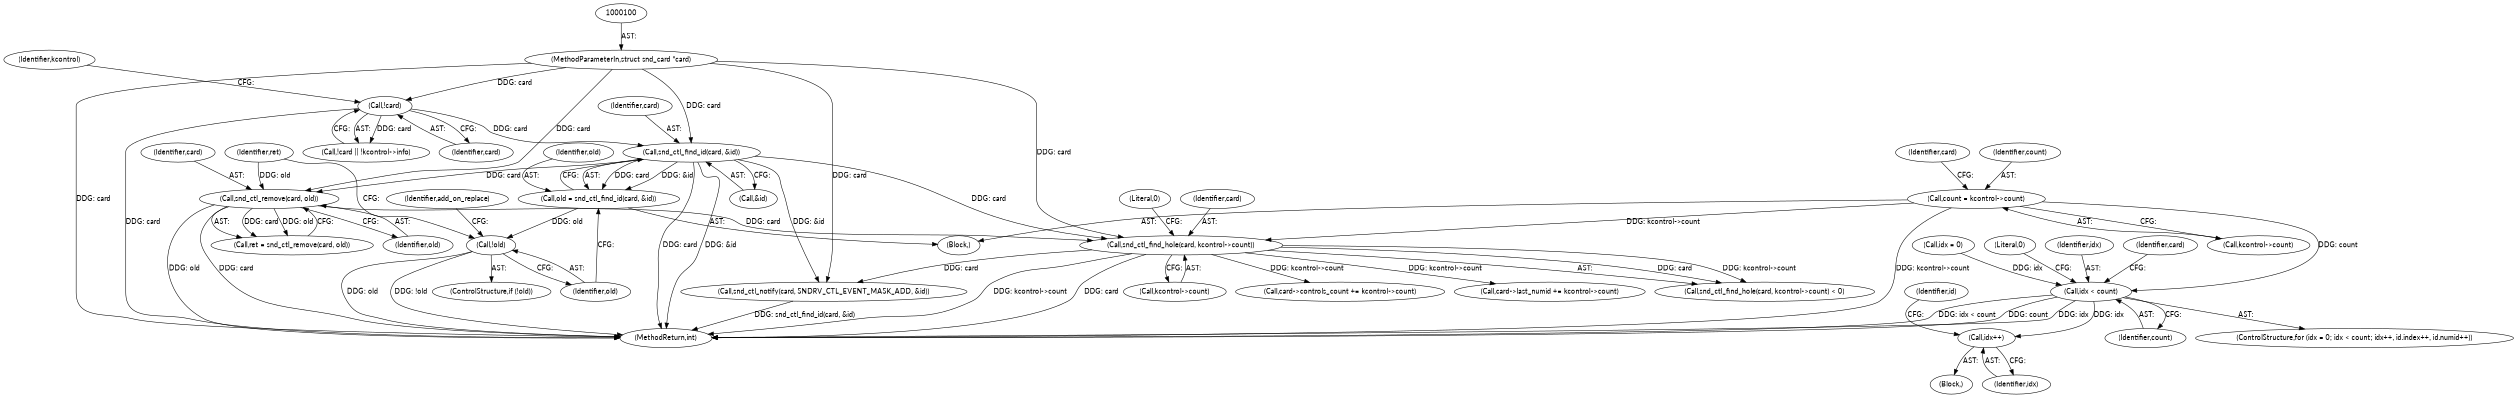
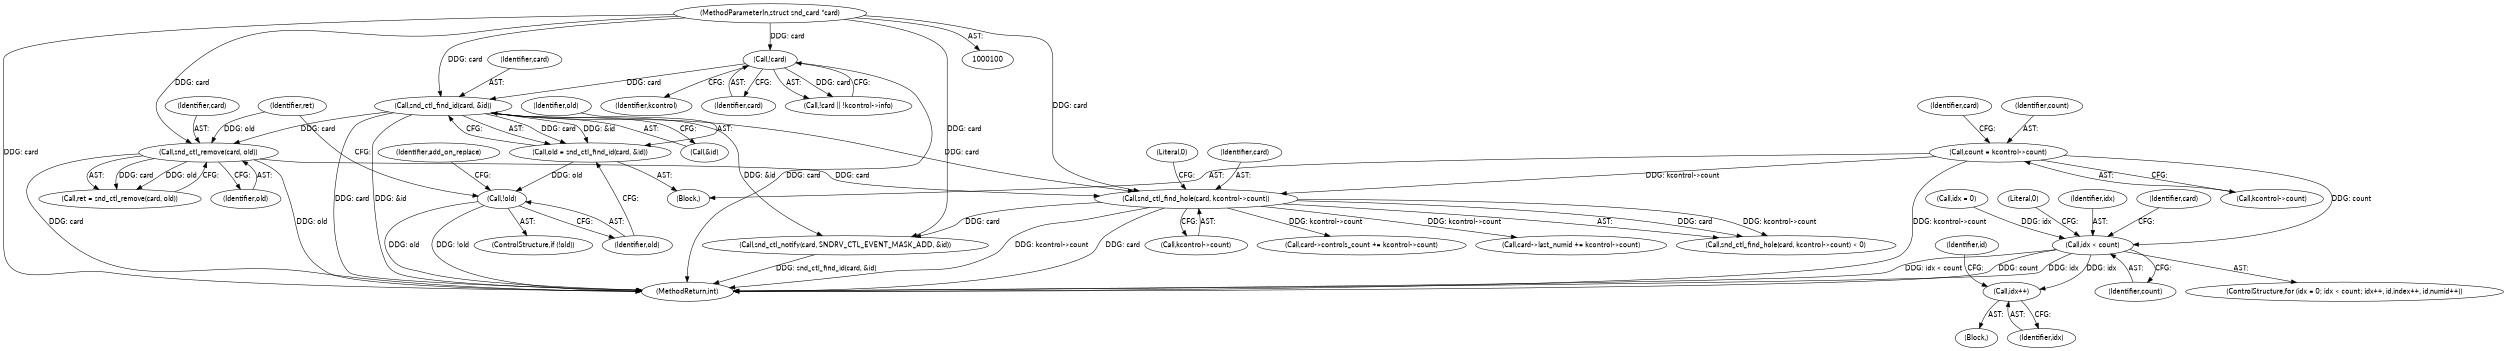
(621, 34) -> (918, 24)
(228, 84) -> (709, 79)
